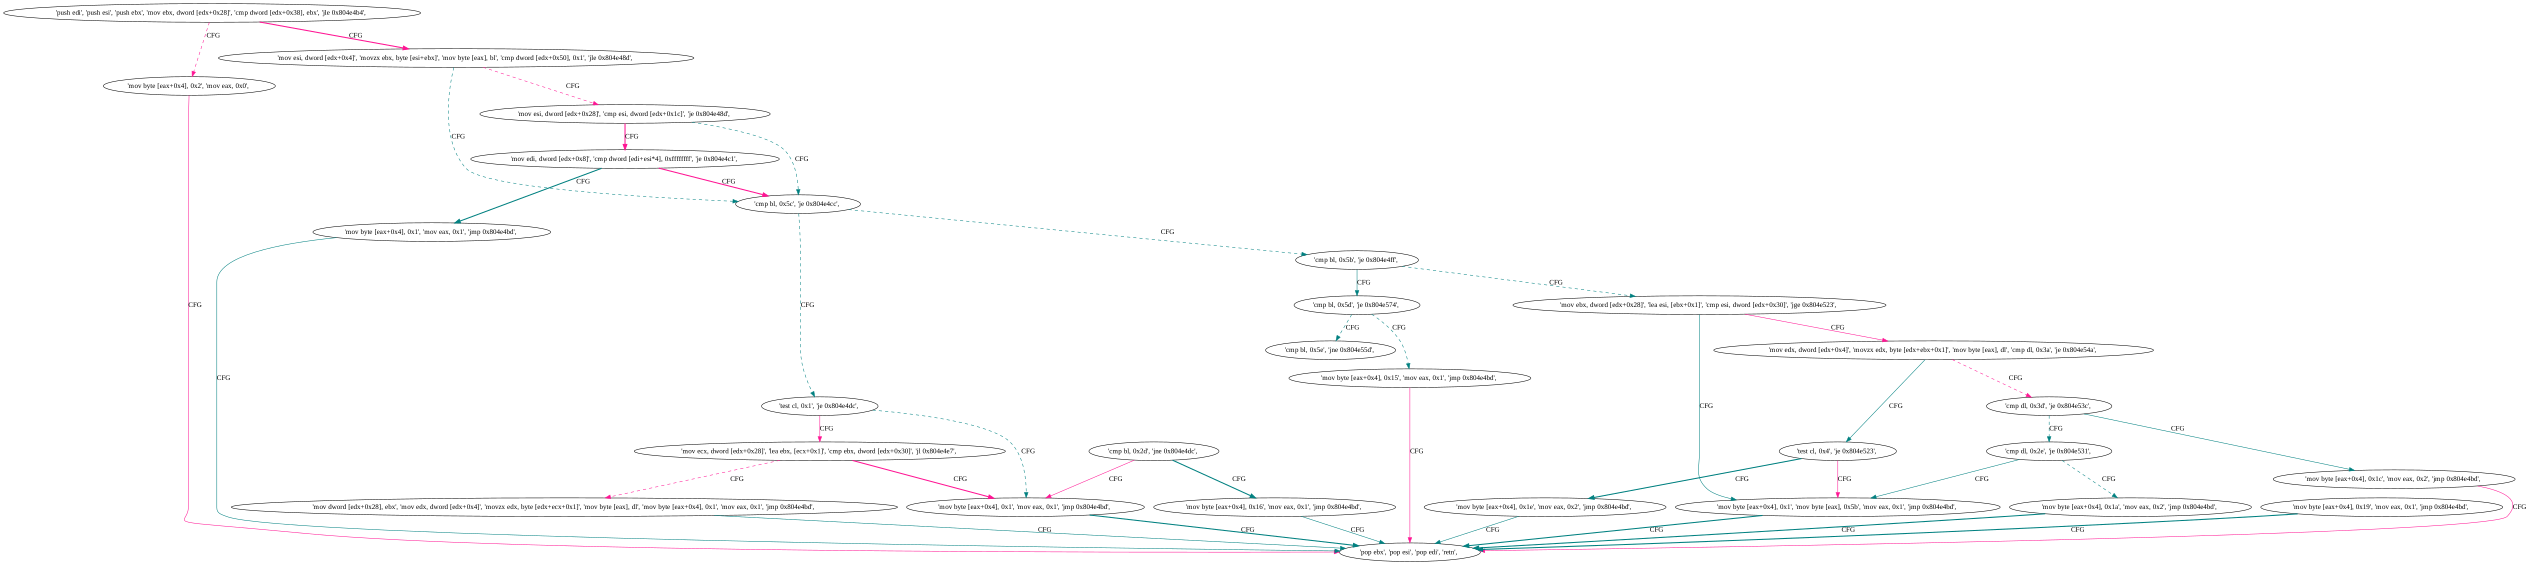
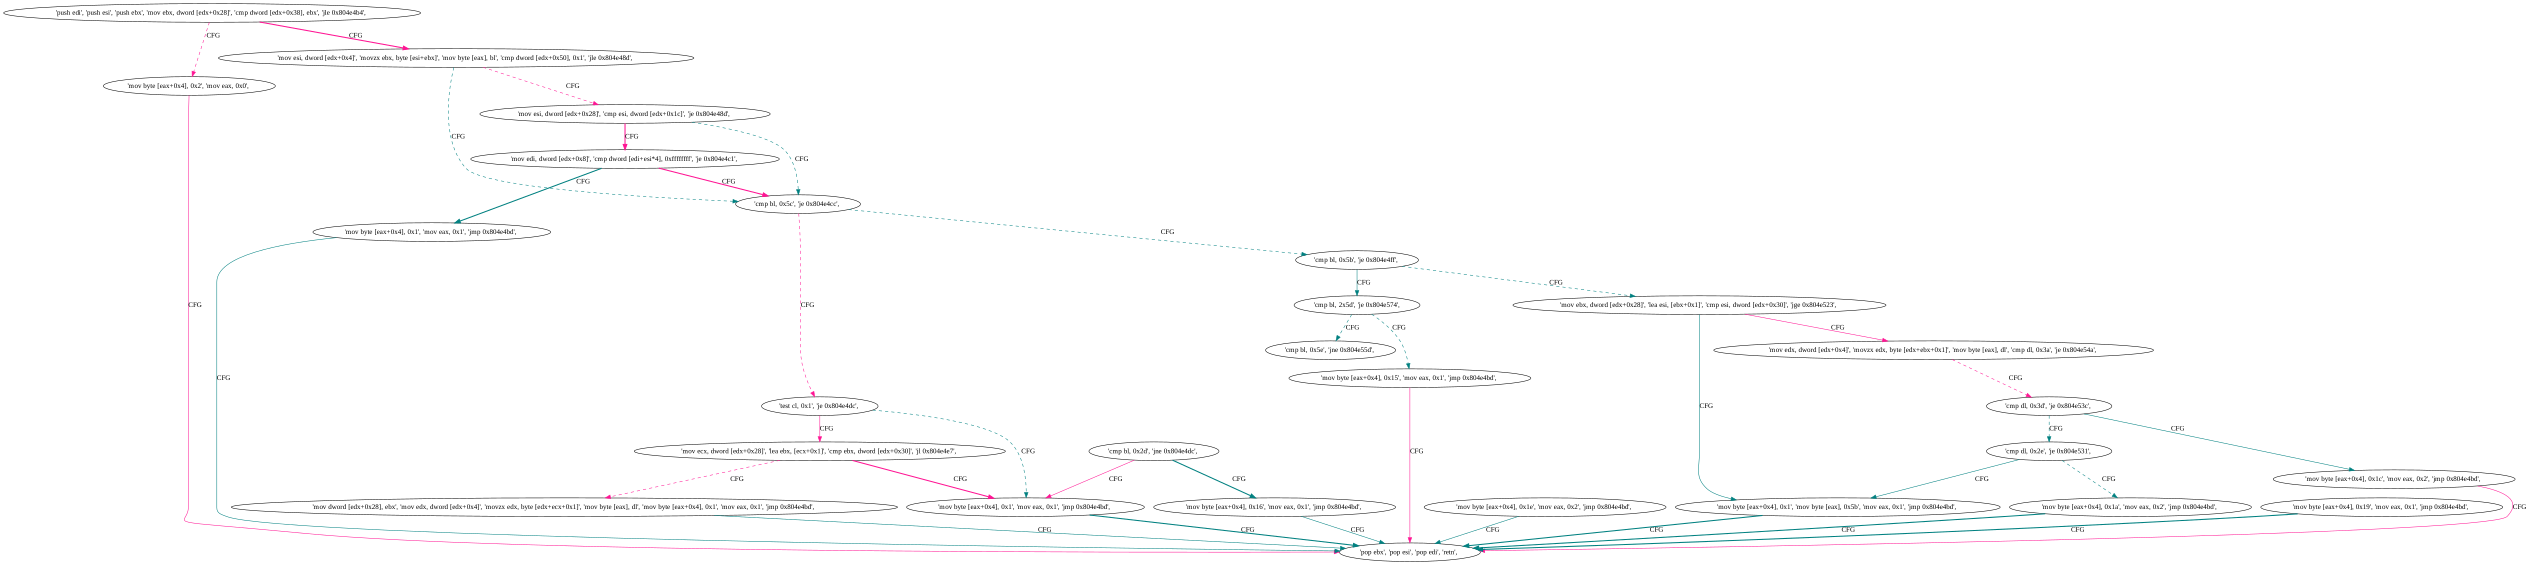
(801, 304) -> (801, 304)
(1357, 305) -> (1357, 305)
(1838, 451) -> none
